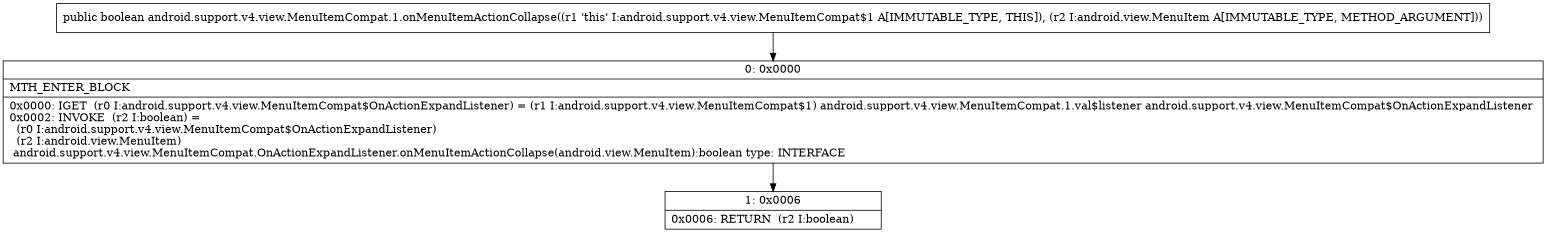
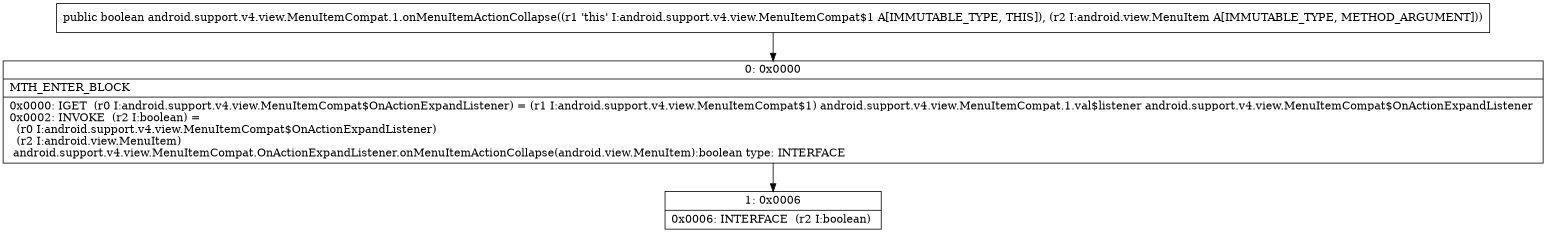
(764, 219) -> (773, 219)
